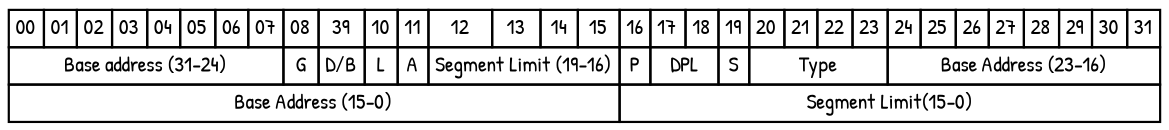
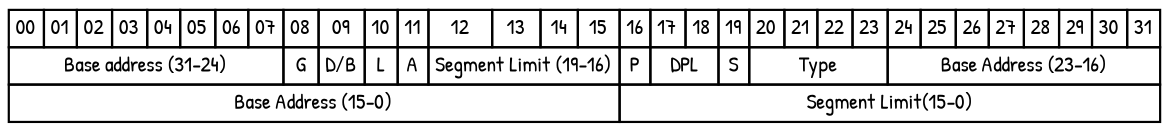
(342, 27) -> (342, 27)
